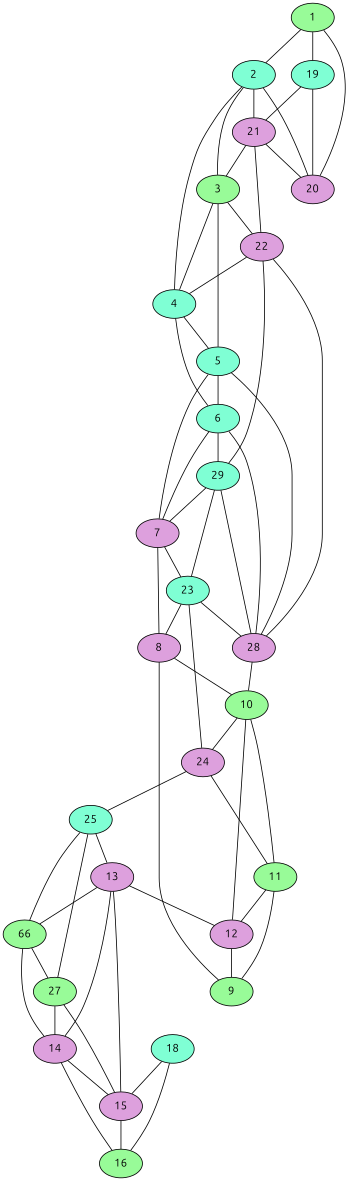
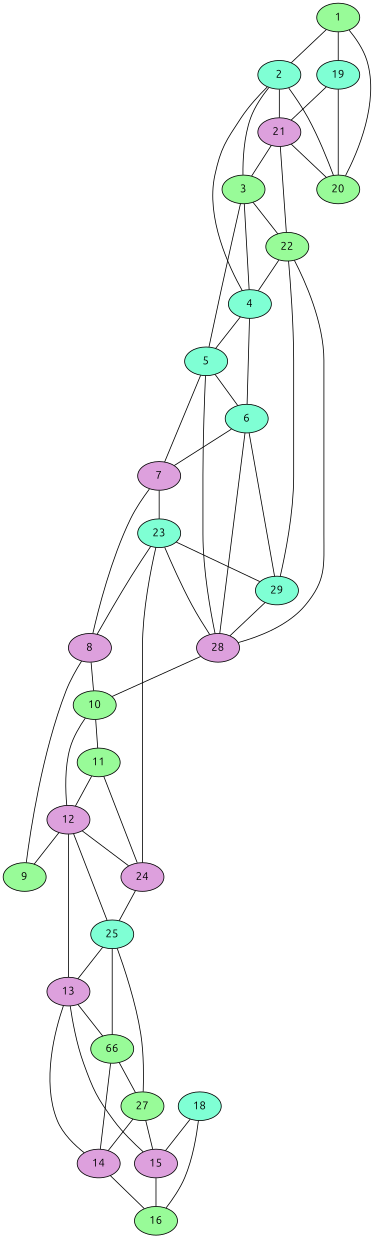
(313, 189) -> (338, 189)
(262, 247) -> (287, 247)
(188, 505) -> none
(225, 734) -> (105, 848)
none -> (90, 877)
(264, 937) -> none
(88, 1078) -> none
